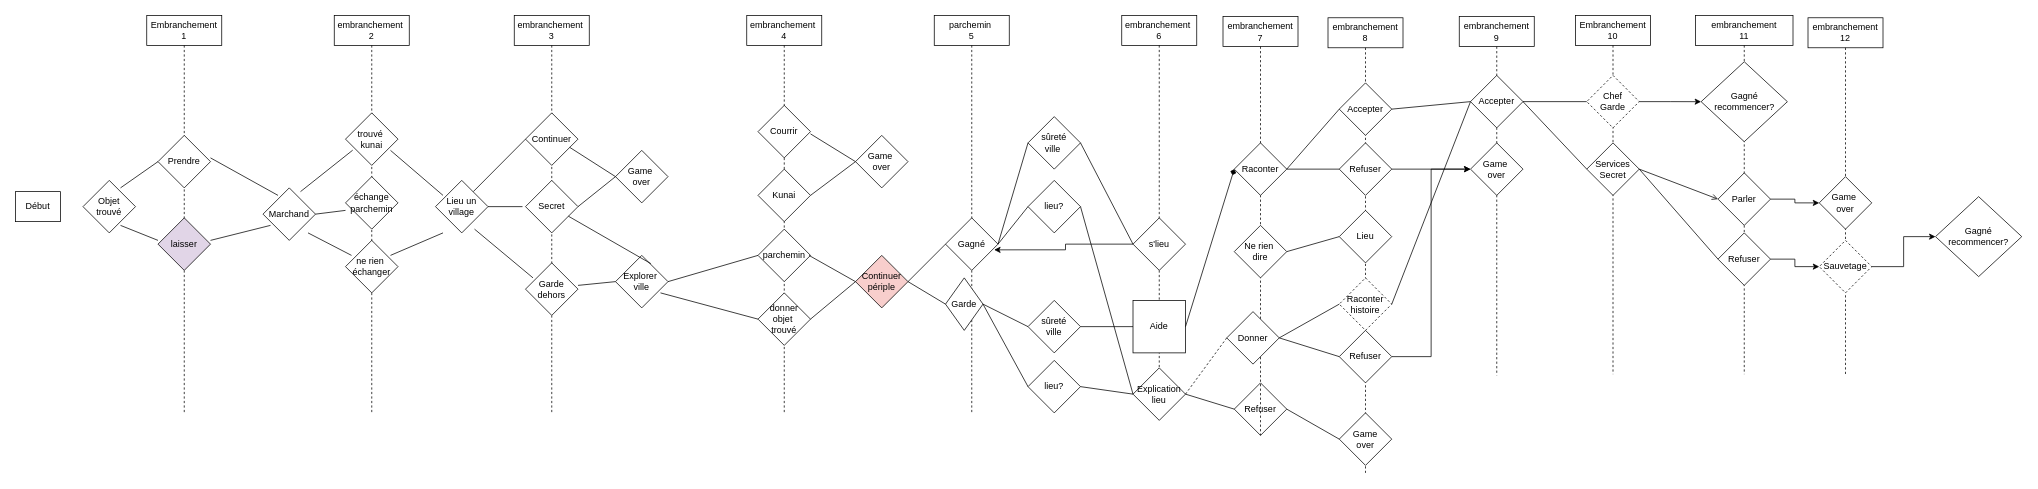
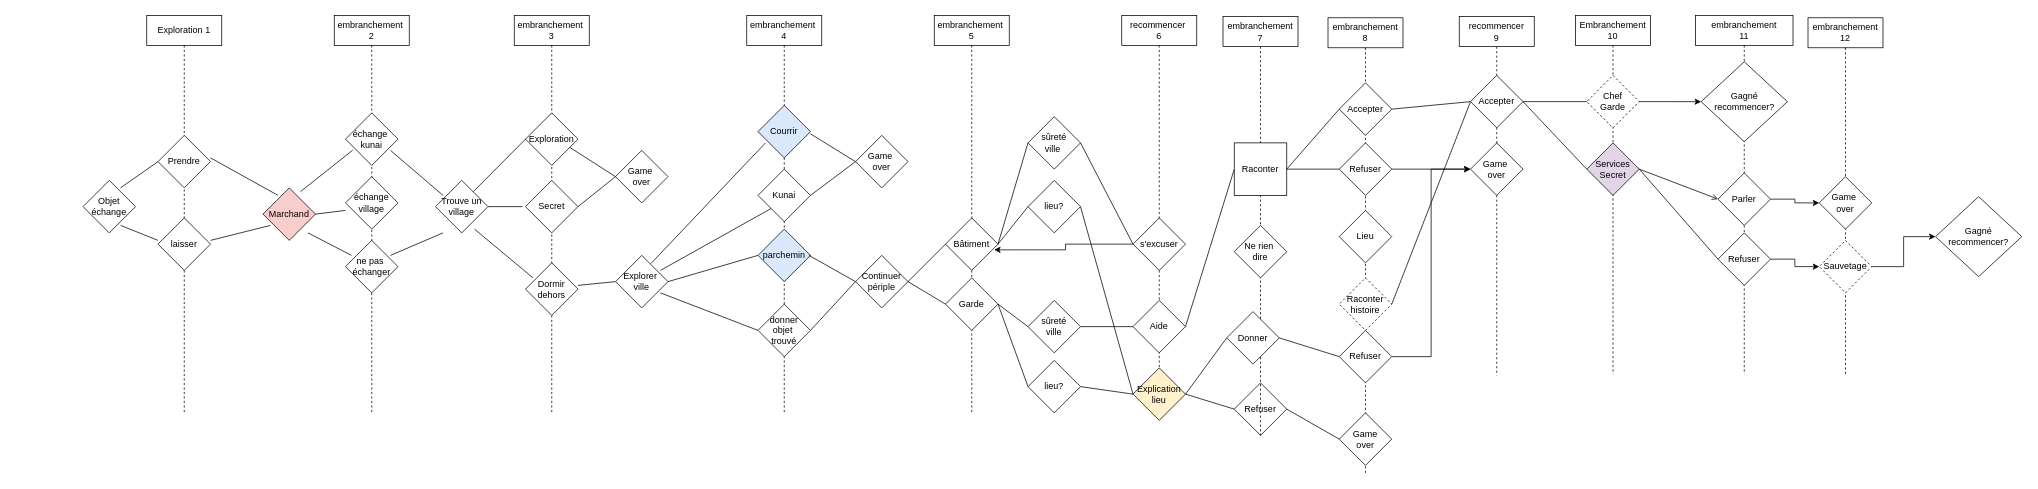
(184, 30) -> (184, 30)
(972, 30) -> (972, 30)
(1159, 30) -> (1159, 30)
(1497, 32) -> (1497, 32)
(784, 132) -> (784, 132)
(372, 139) -> (372, 139)
(552, 139) -> (552, 139)
(1260, 169) -> (1260, 169)
(1613, 169) -> (1613, 169)
(1232, 177) -> (1233, 173)
(372, 203) -> (372, 203)
(38, 207) -> none
(109, 207) -> (109, 207)
(462, 207) -> (462, 207)
(289, 214) -> (289, 214)
none -> (716, 239)
(610, 240) -> (708, 203)
(184, 244) -> (184, 244)
(972, 244) -> (972, 244)
(1159, 244) -> (1159, 244)
(1313, 244) -> none
(784, 255) -> (784, 255)
(372, 267) -> (372, 267)
(882, 282) -> (882, 282)
(552, 289) -> (552, 289)
(964, 304) -> (972, 304)
(784, 319) -> (784, 330)
(1310, 321) -> none
(1159, 327) -> (1159, 327)
(1206, 366) -> (1206, 366)
(1159, 394) -> (1159, 394)
